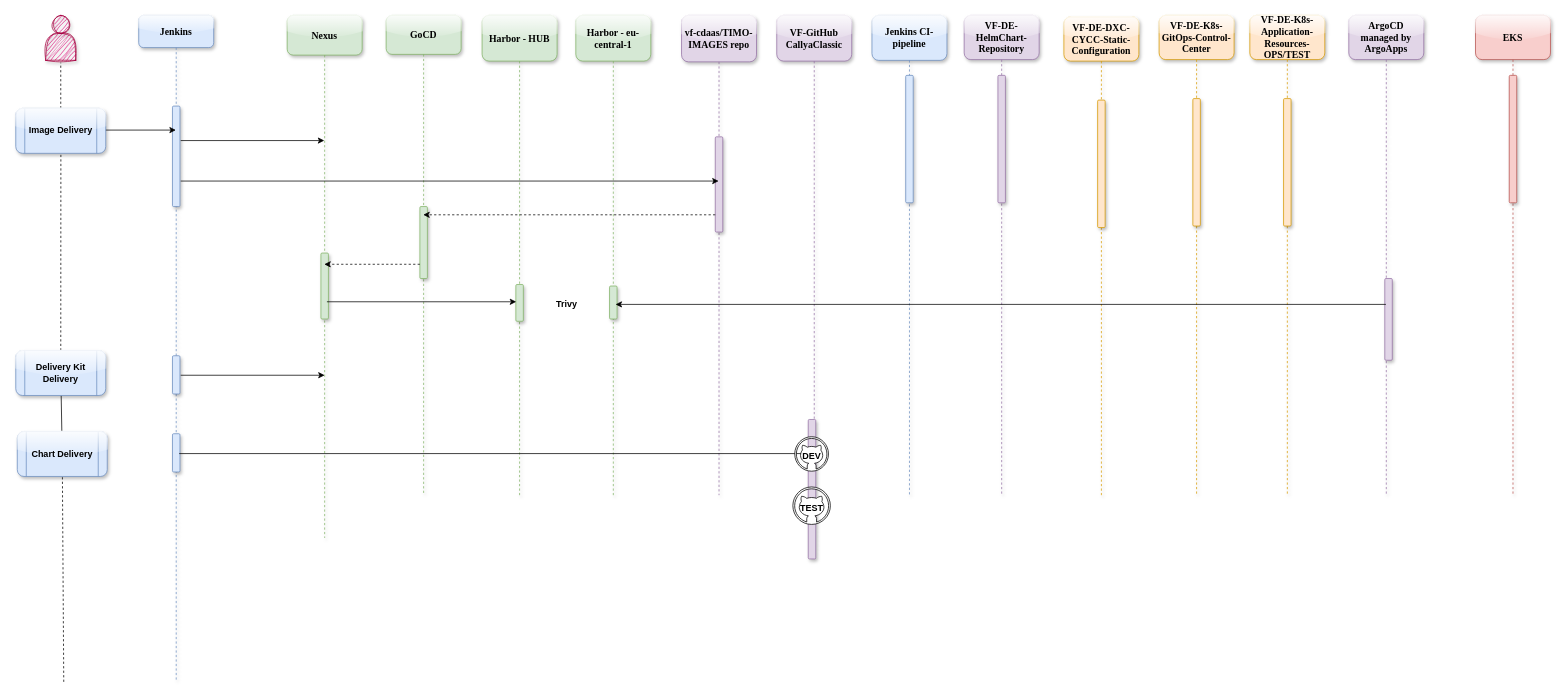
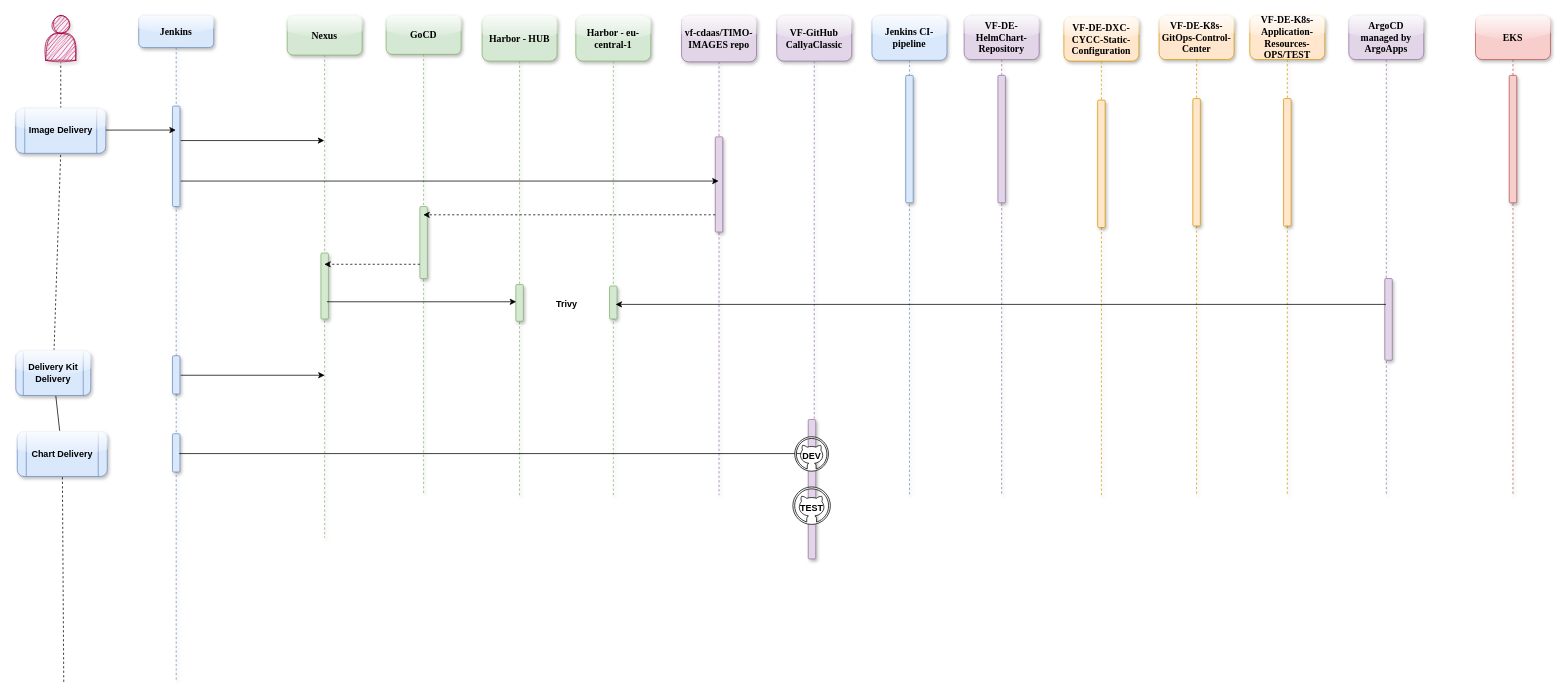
(60, 373) -> (53, 373)
